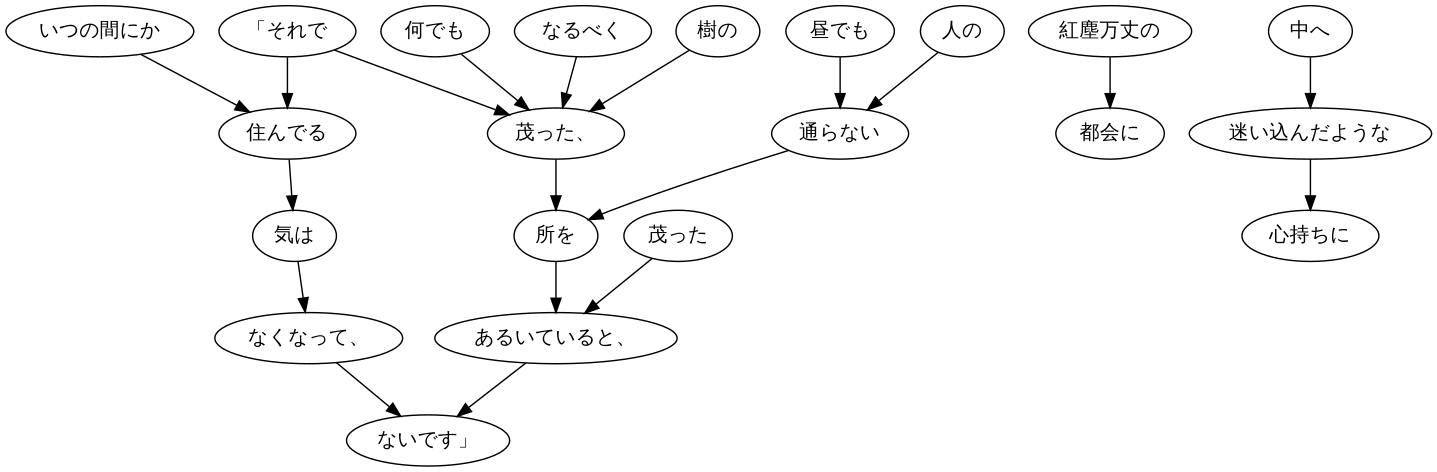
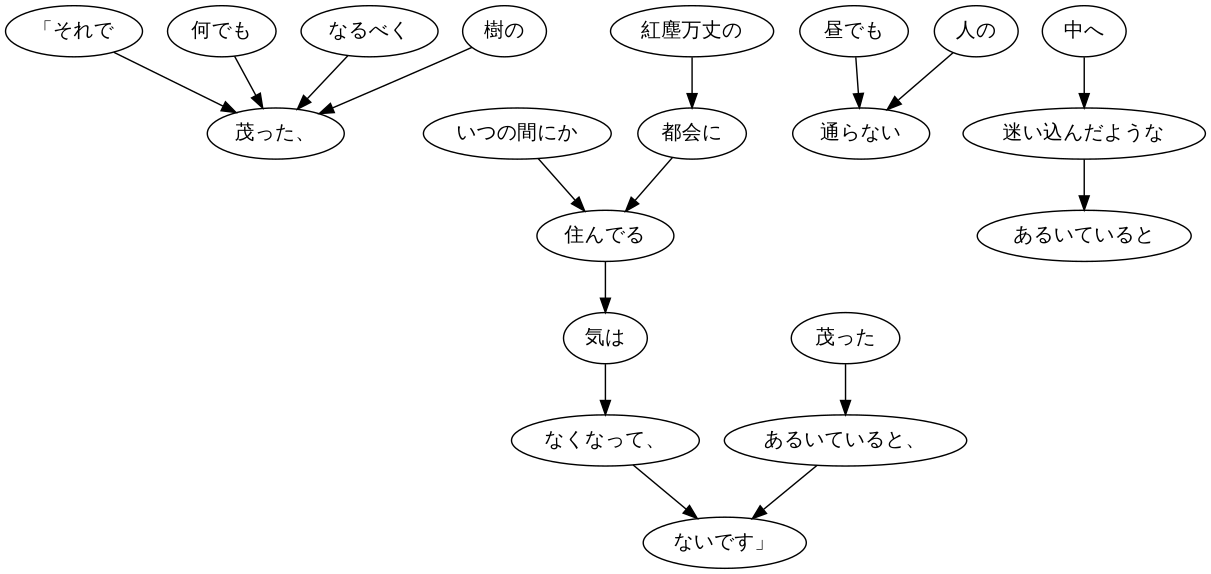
(287, 75) -> (654, 179)
(556, 236) -> none
(1310, 236) -> (1084, 236)
